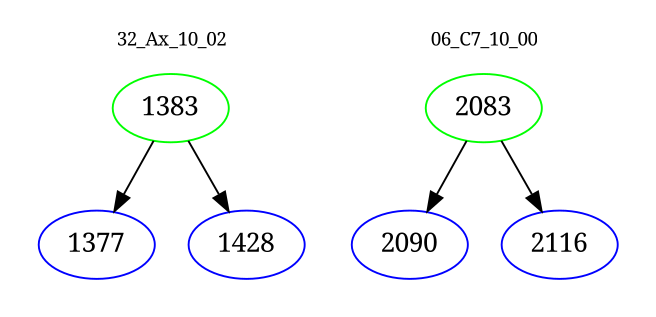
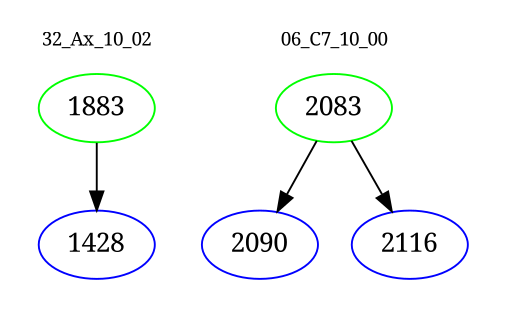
(171, 108) -> (97, 108)
(97, 245) -> none
